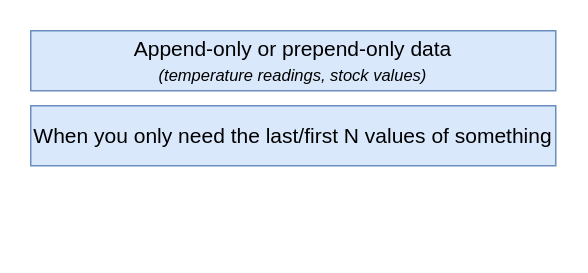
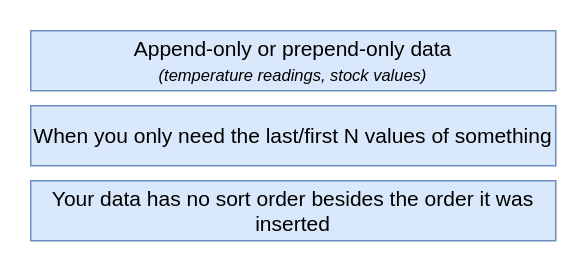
none -> (293, 211)
